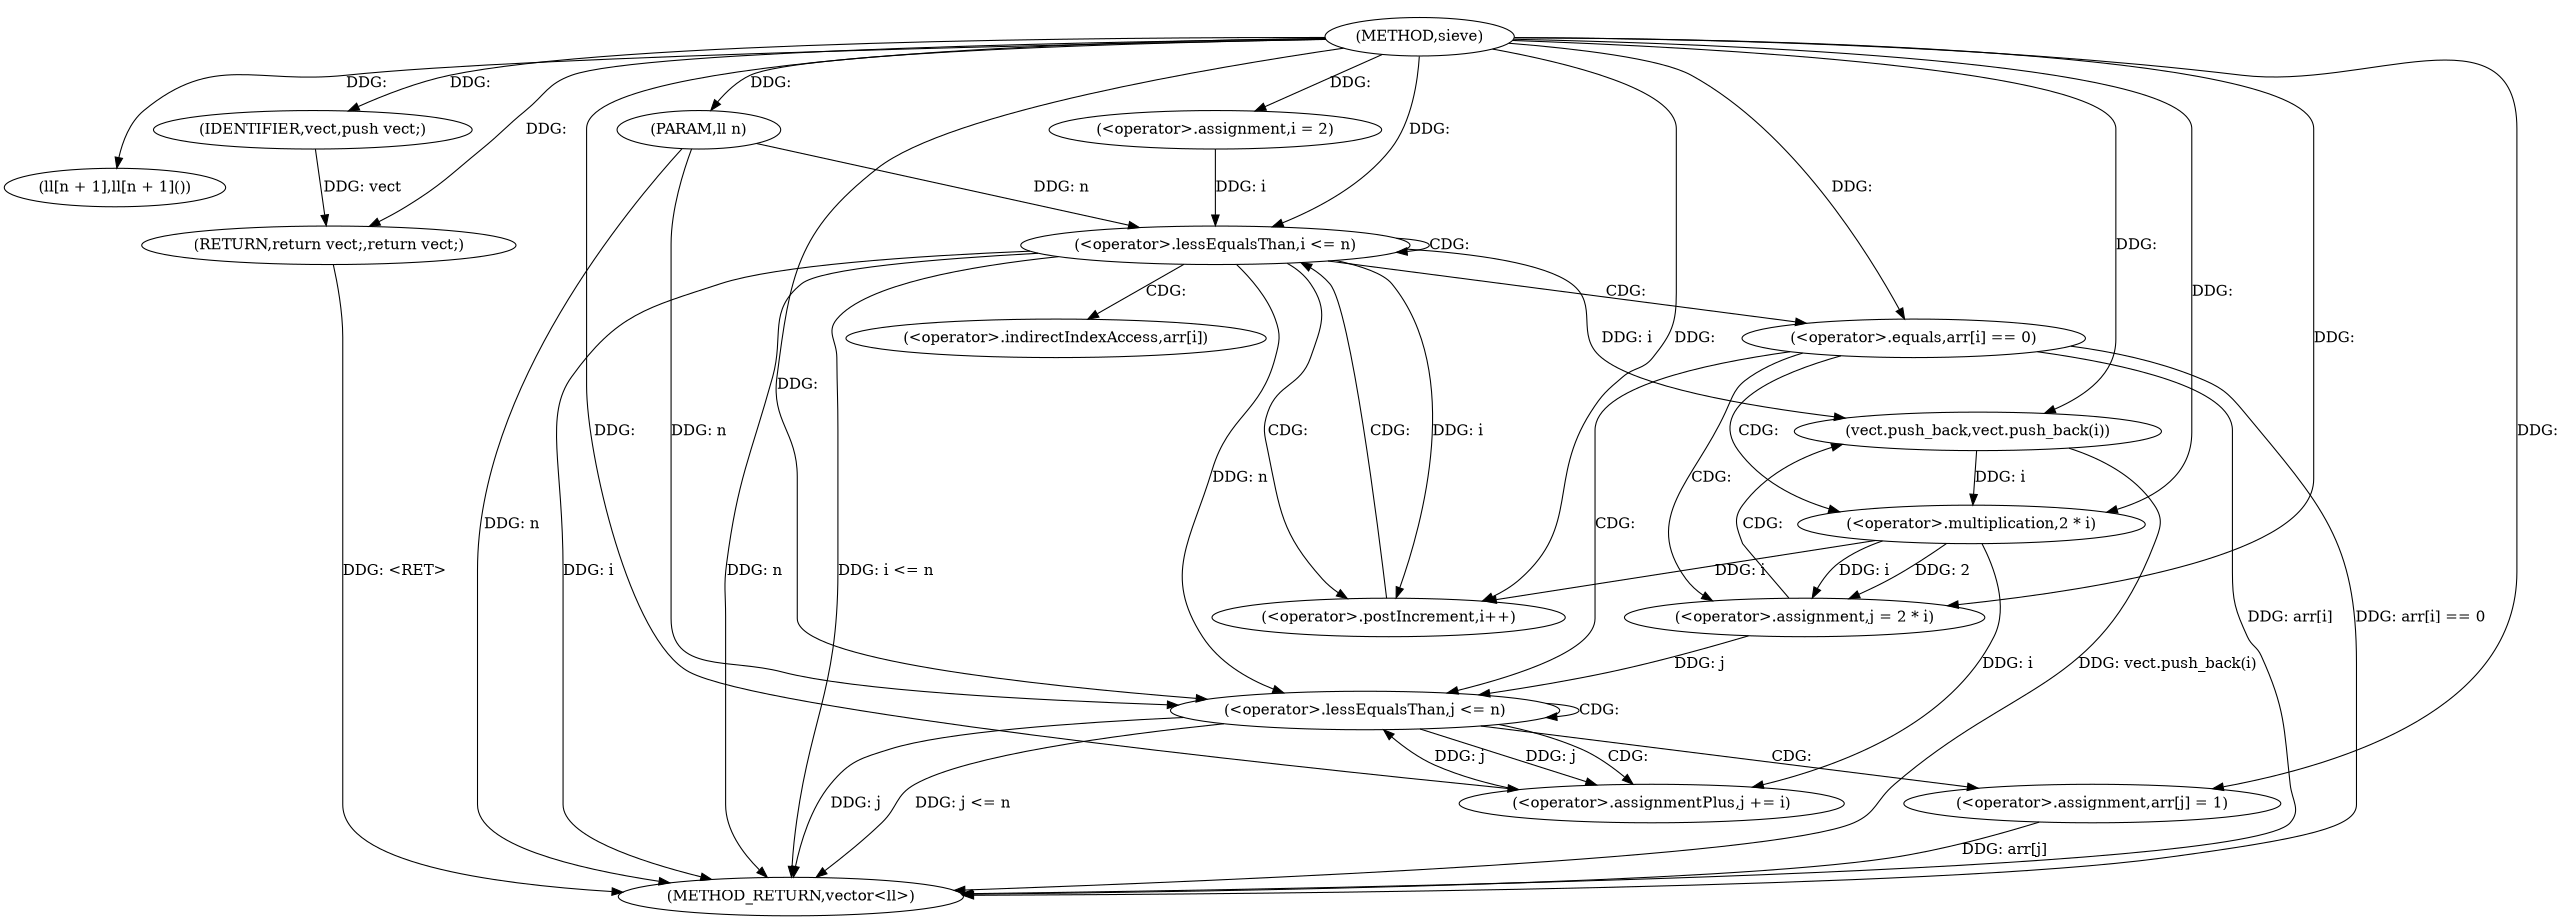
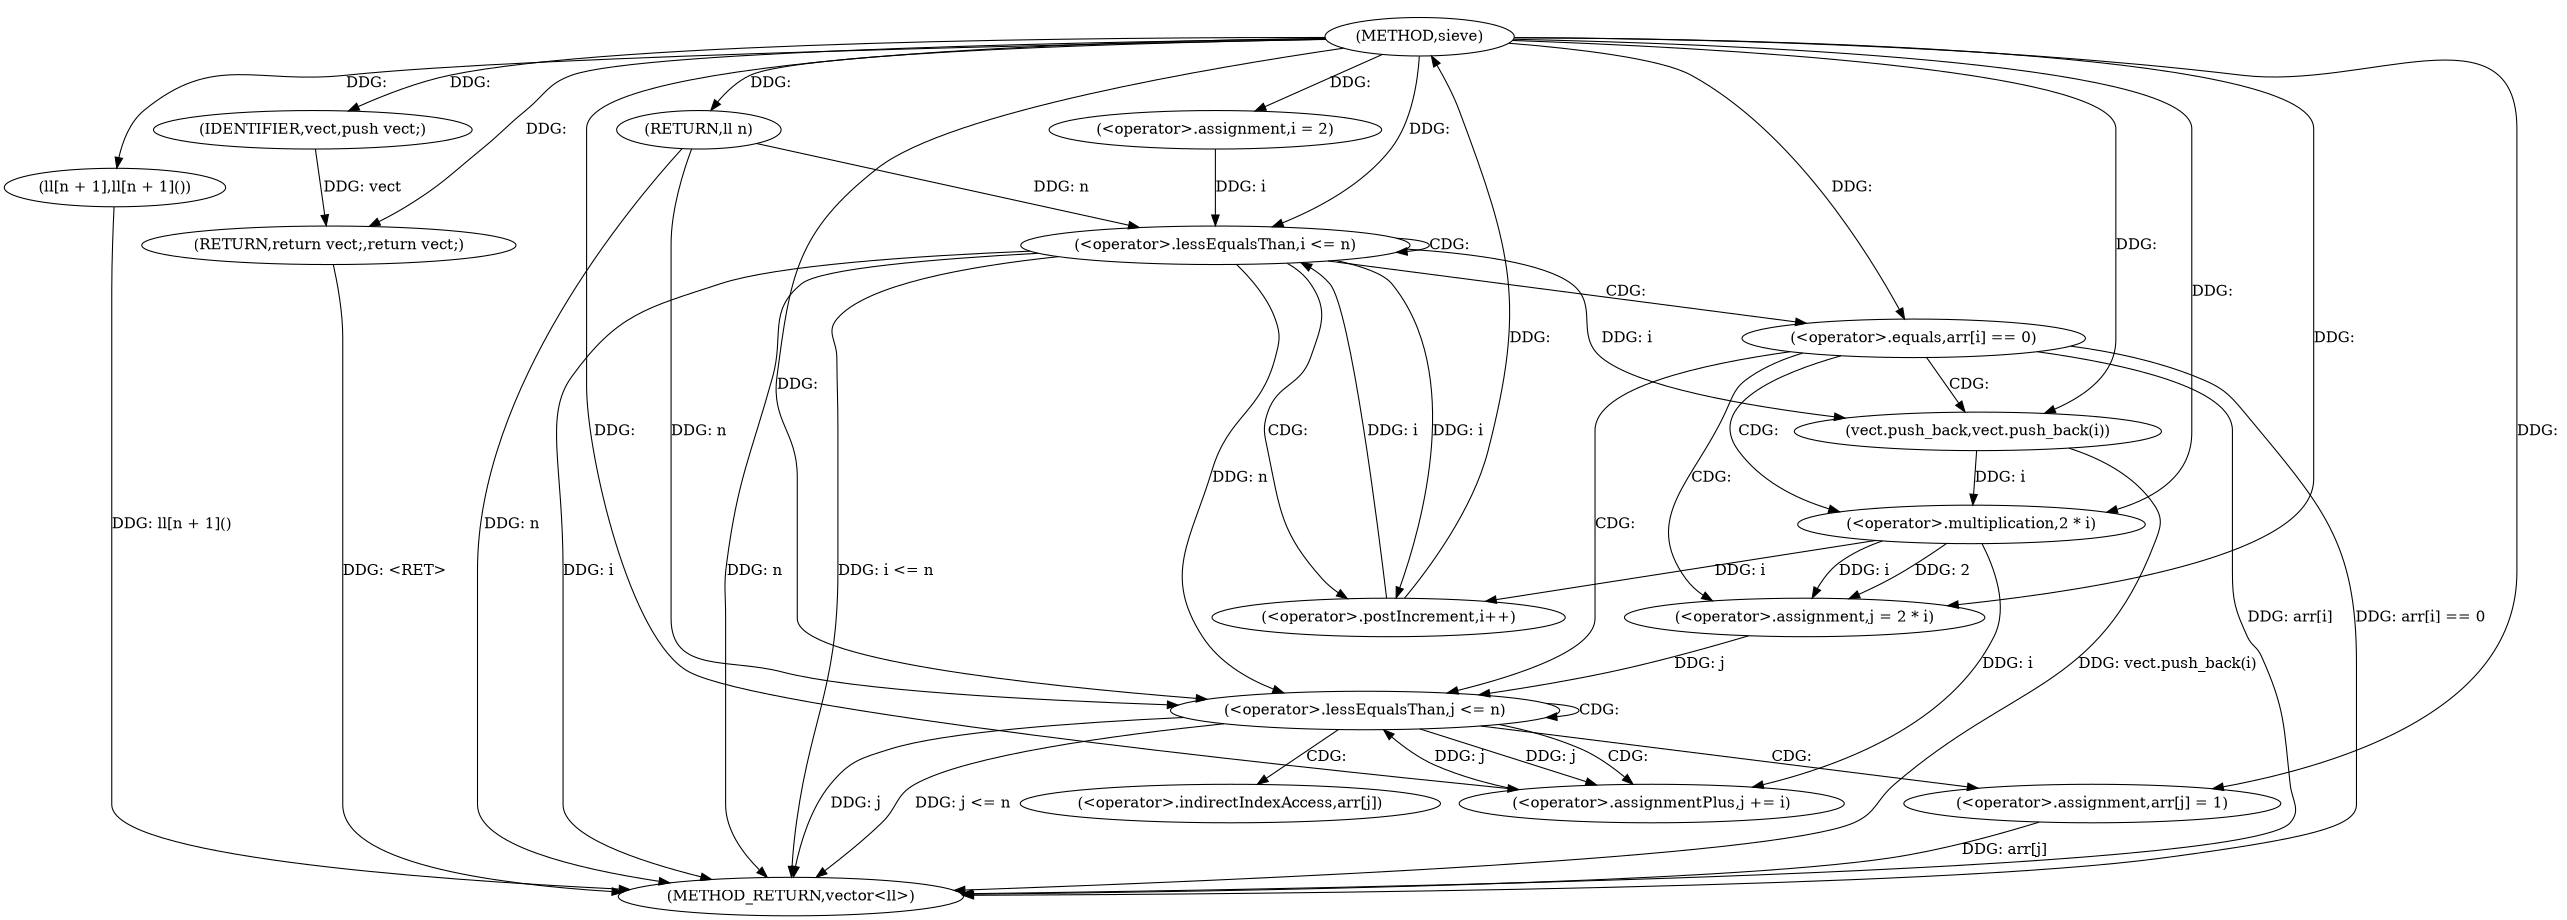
(699, 130) -> (699, 130)
(1676, 293) -> (1508, 338)
(1056, 338) -> none
(1393, 431) -> (1393, 431)
(1742, 507) -> (1943, 380)
none -> (112, 767)
none -> (1230, 804)
